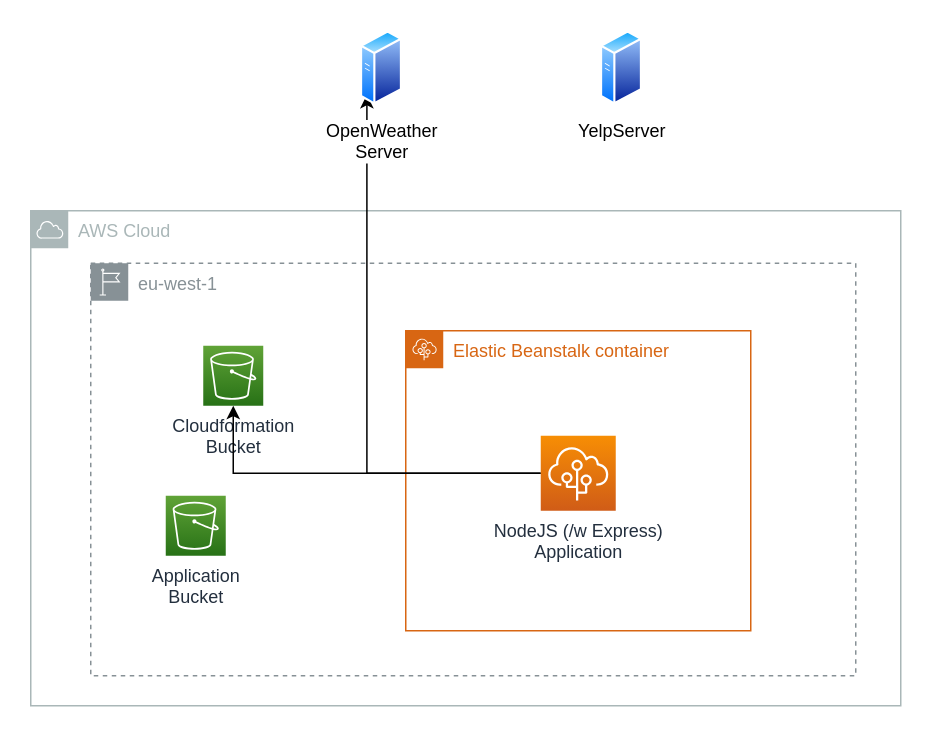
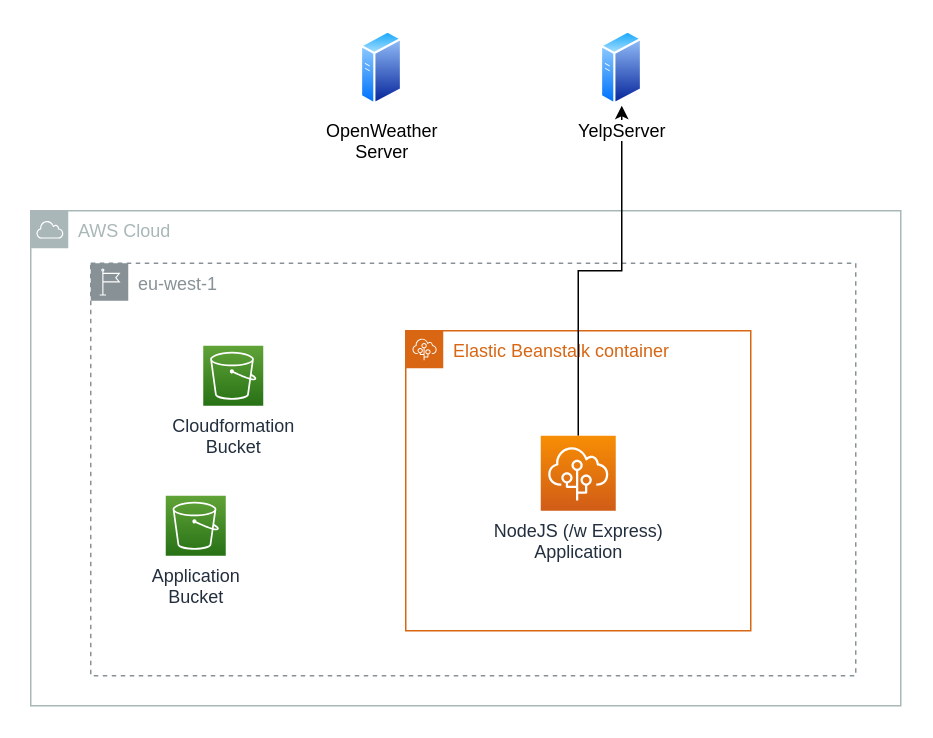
(367, 317) -> none
(270, 473) -> (582, 271)
